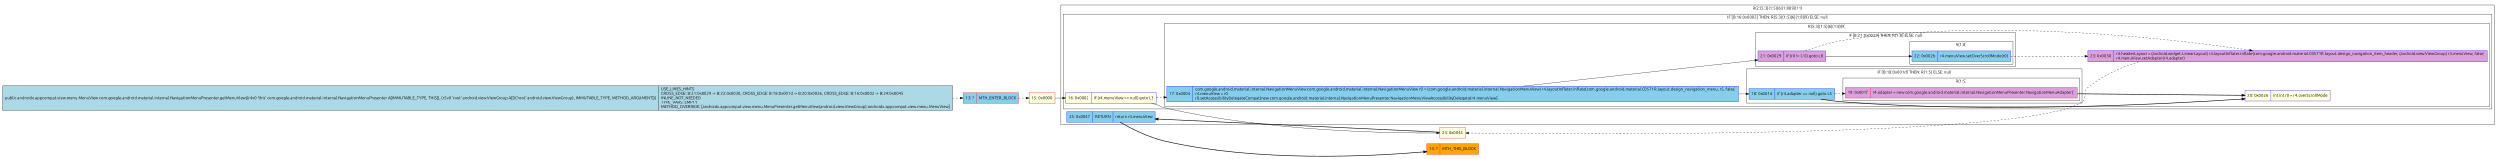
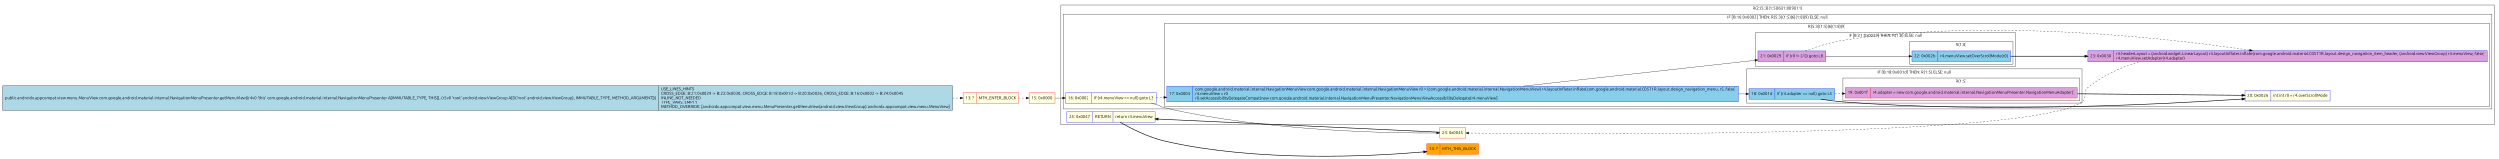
(2048, 56) -> (2048, 56)
(991, 98) -> (991, 98)
(1111, 117) -> (1111, 117)
